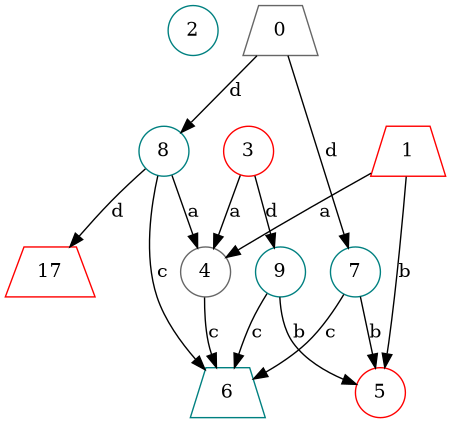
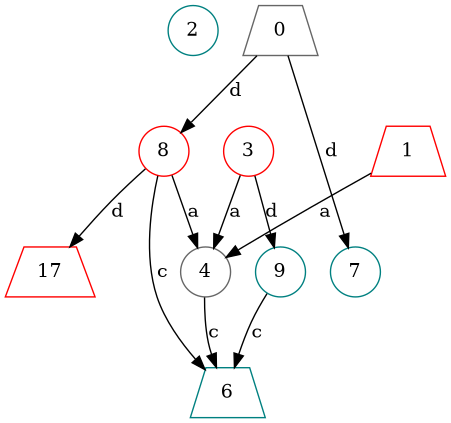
(164, 151) -> (164, 151)
(310, 339) -> none
(380, 393) -> none
